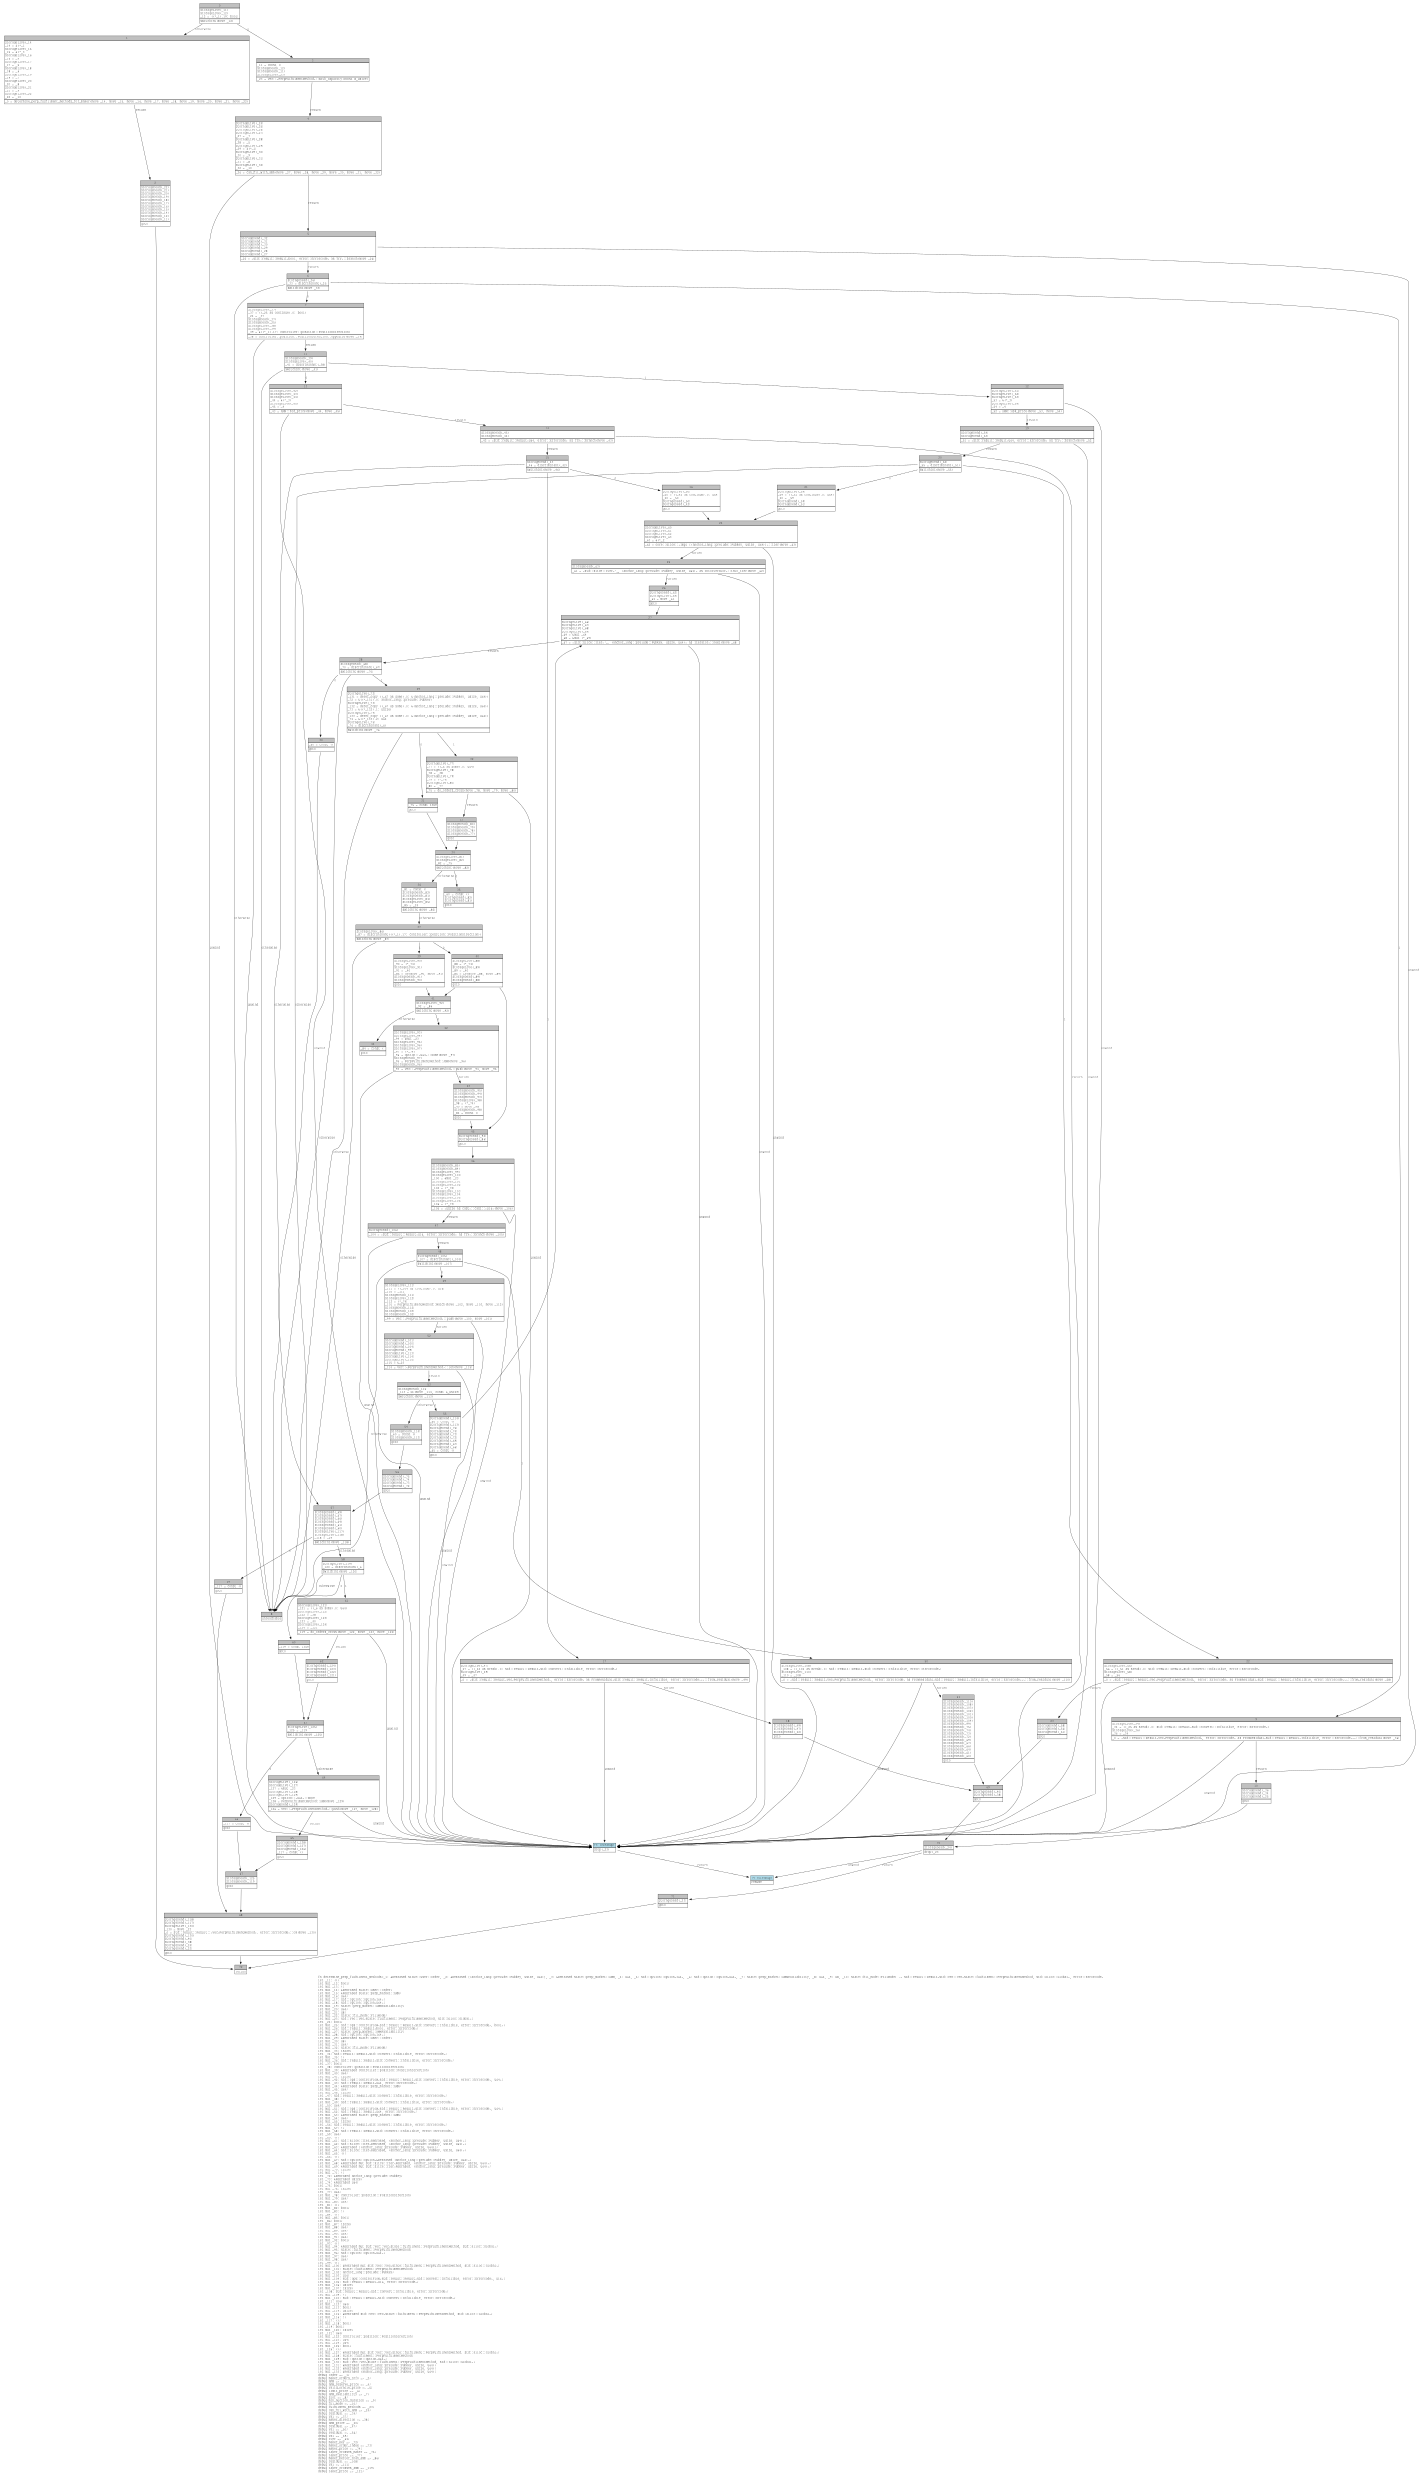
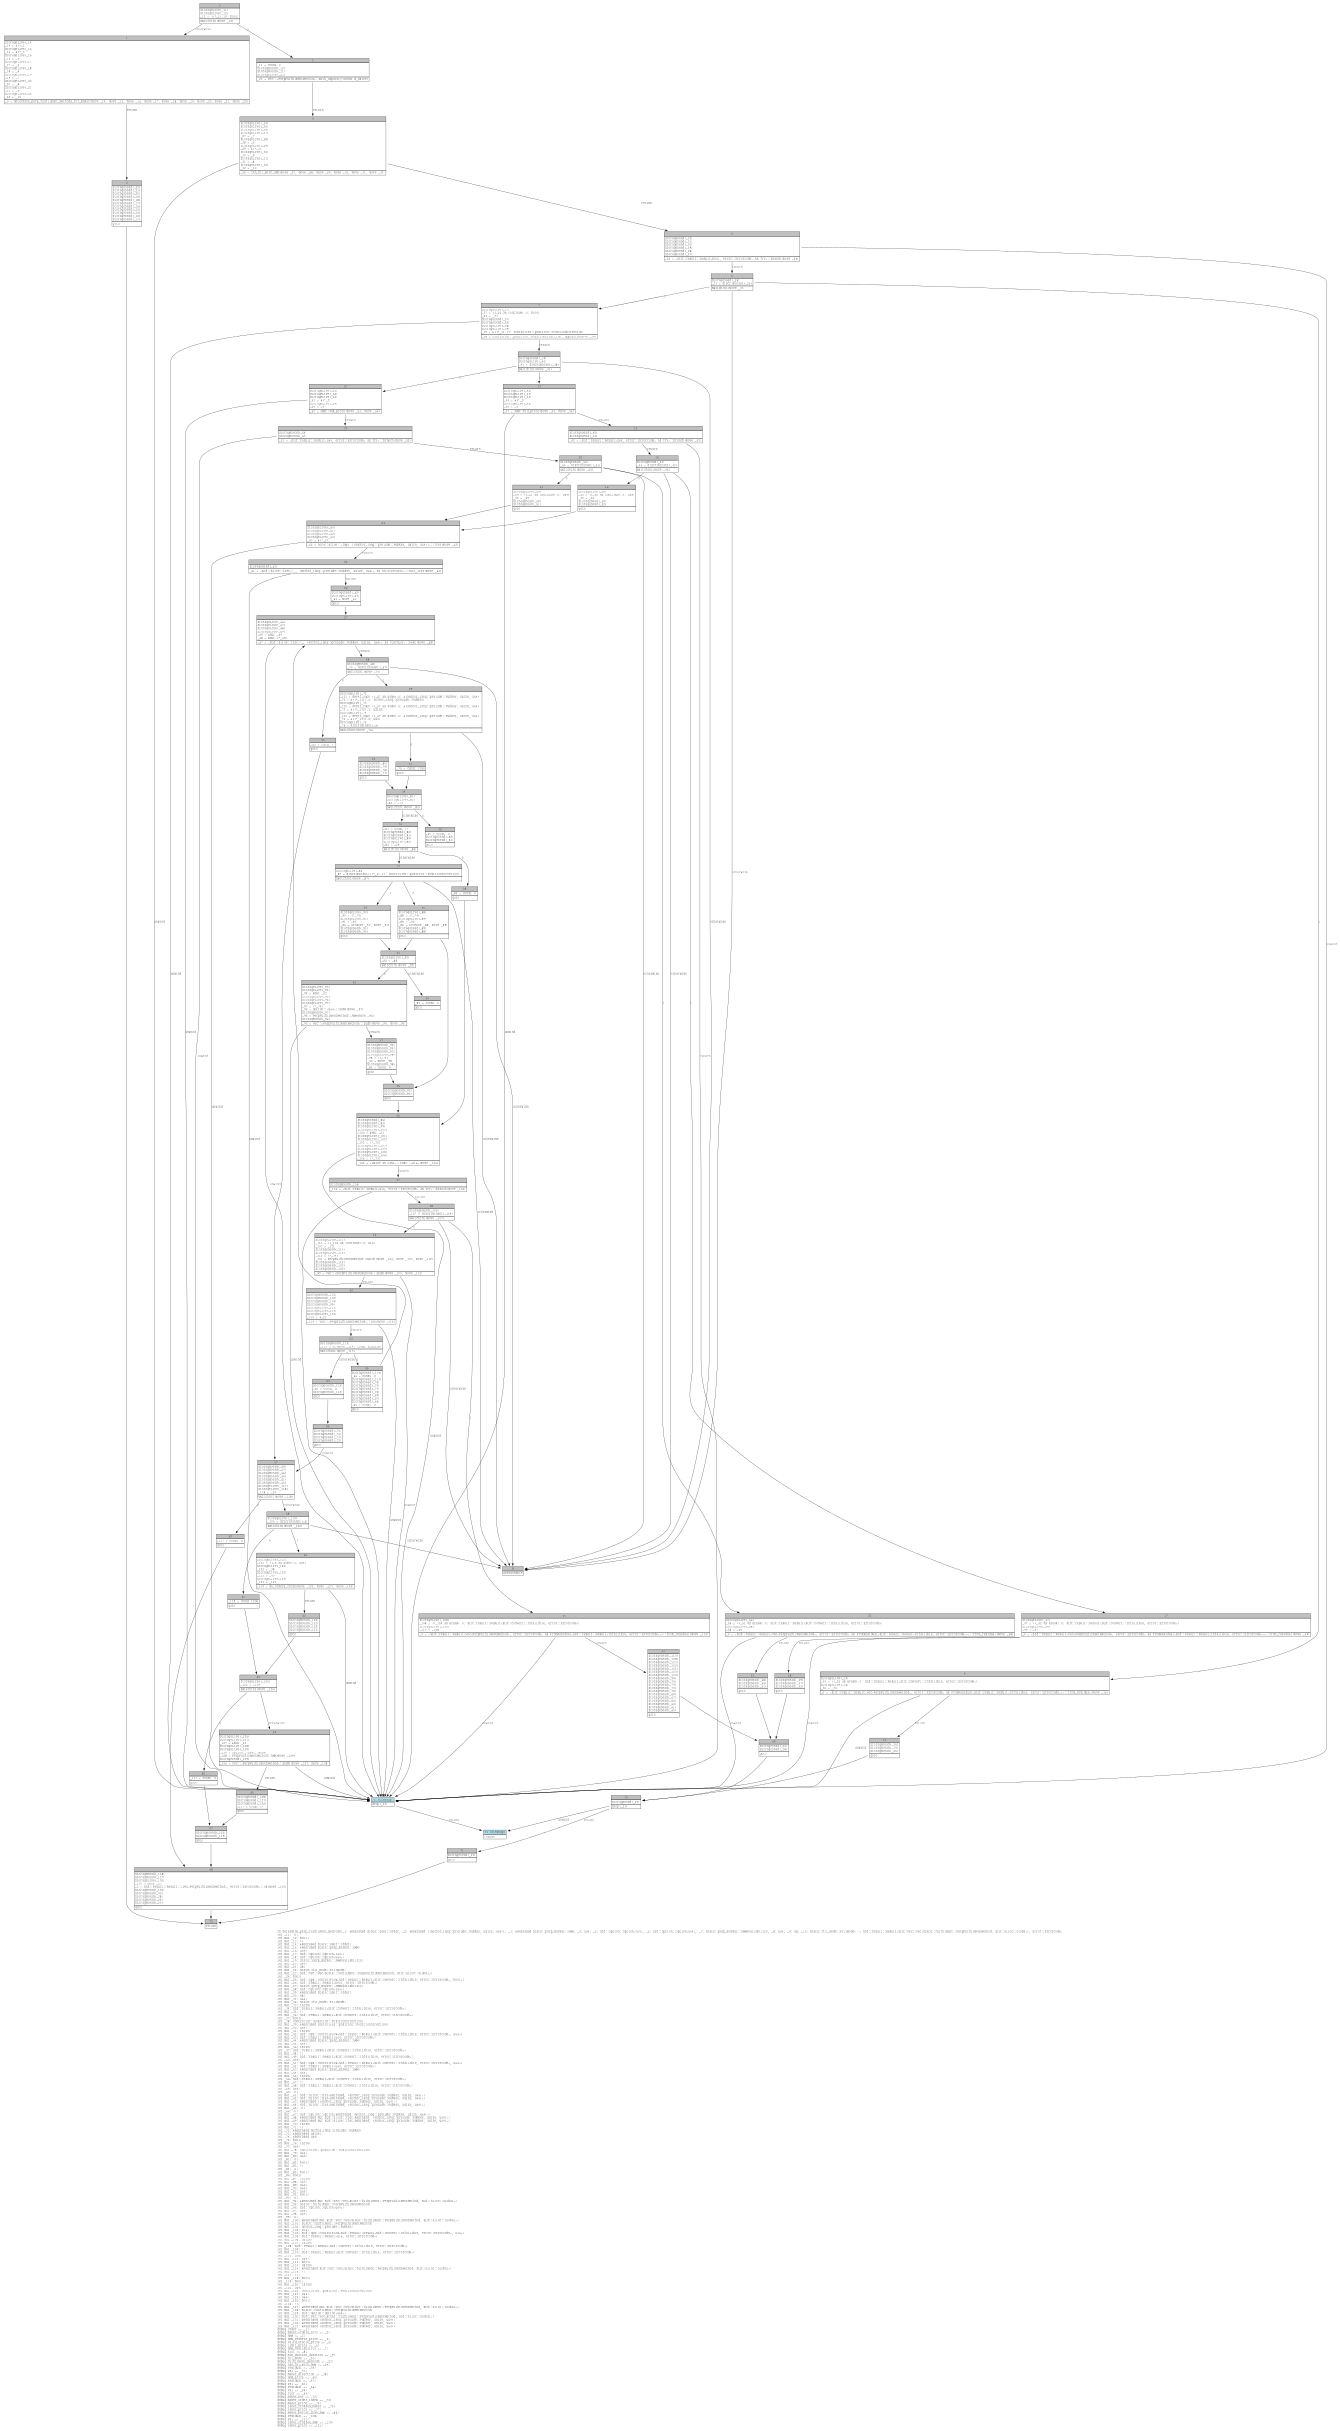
(472, 775) -> none
none -> (465, 893)
